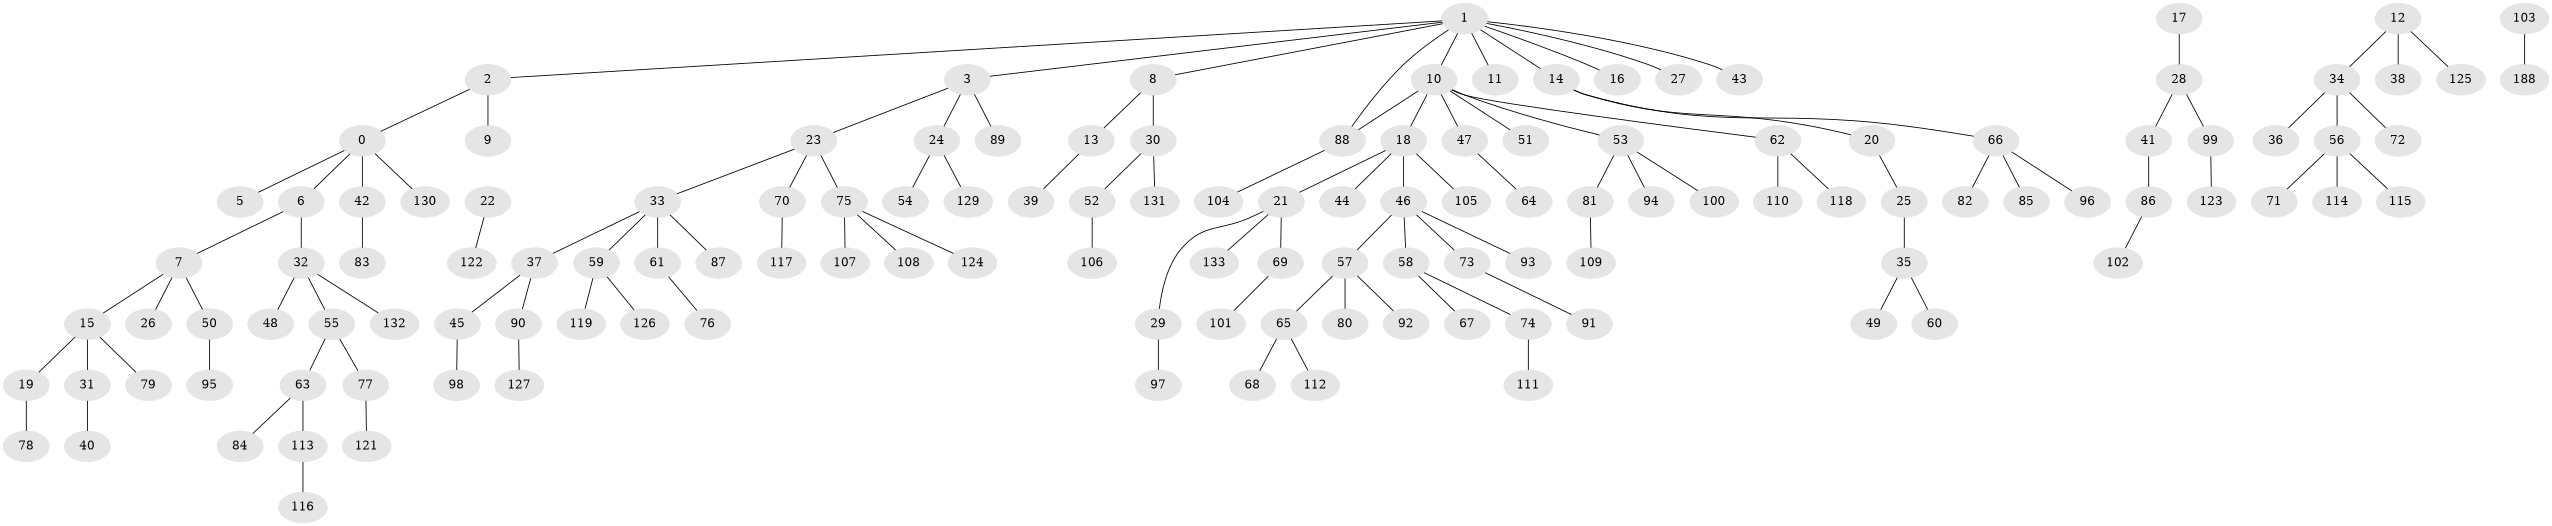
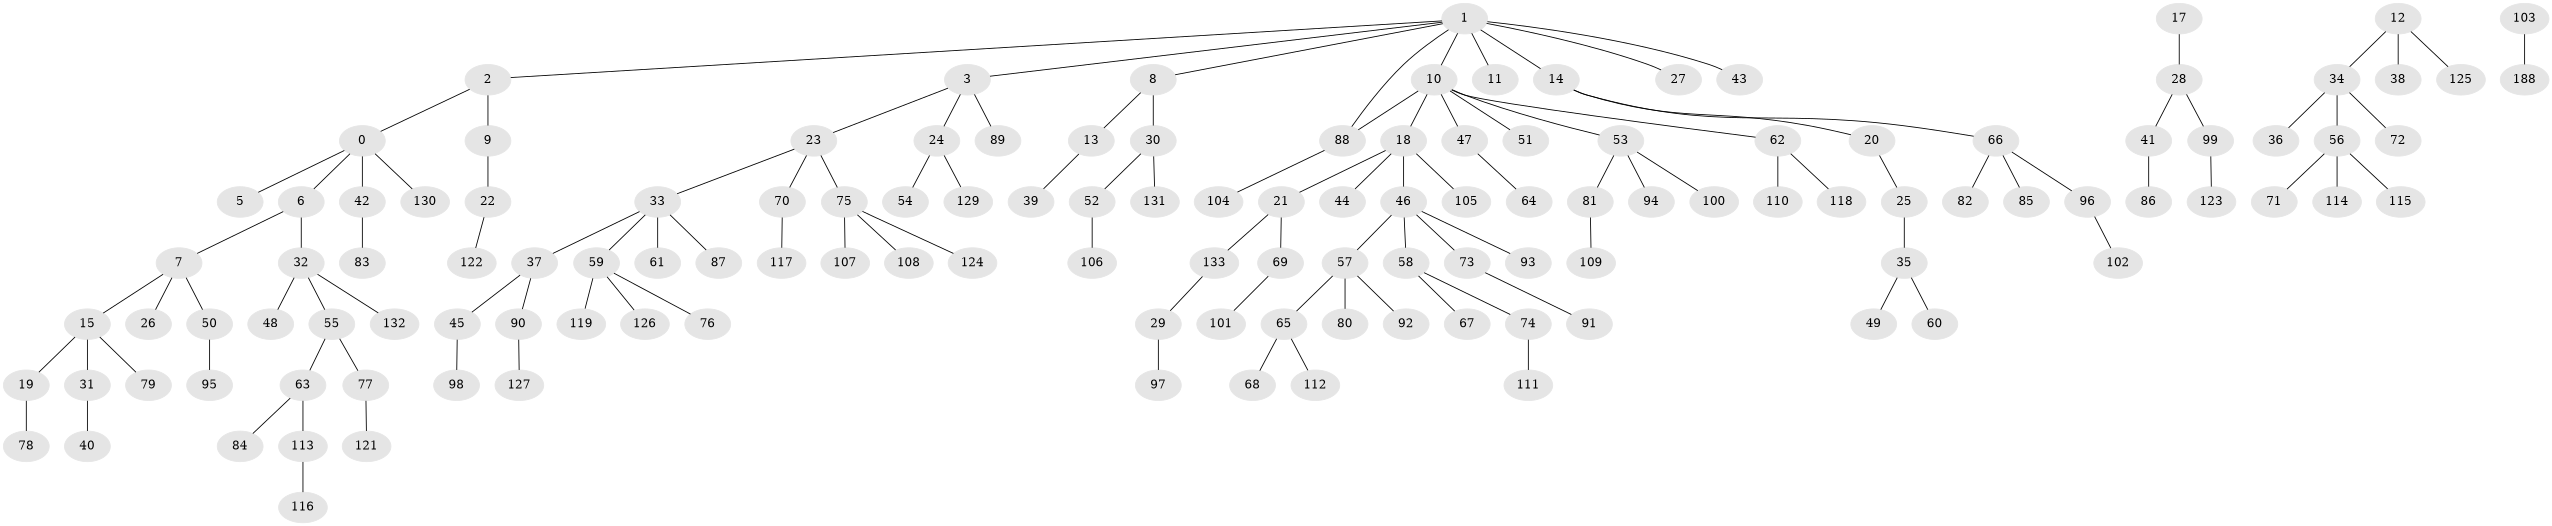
(1617, 80) -> none
none -> (488, 172)
(2133, 232) -> (2103, 232)
(1191, 239) -> (1186, 294)
(683, 294) -> (652, 294)
